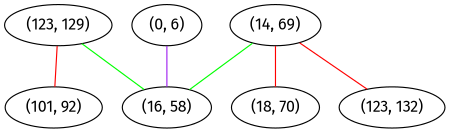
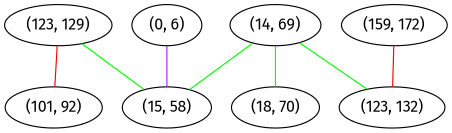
none -> (394, 25)
(275, 66) -> (275, 66)
(333, 66) -> (333, 66)
(167, 107) -> (167, 107)
